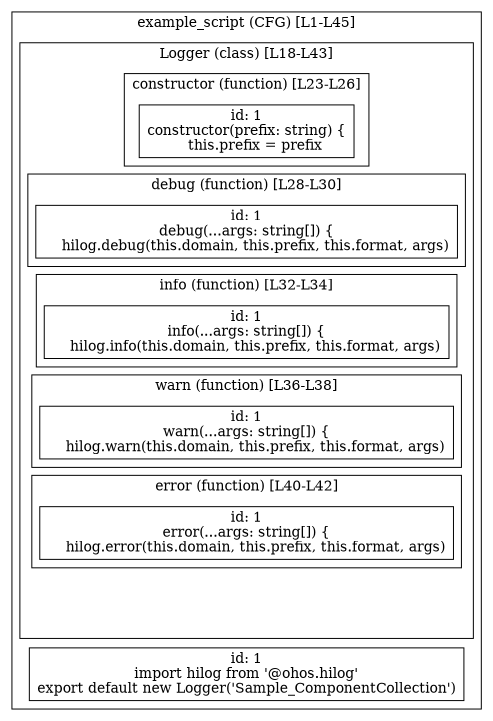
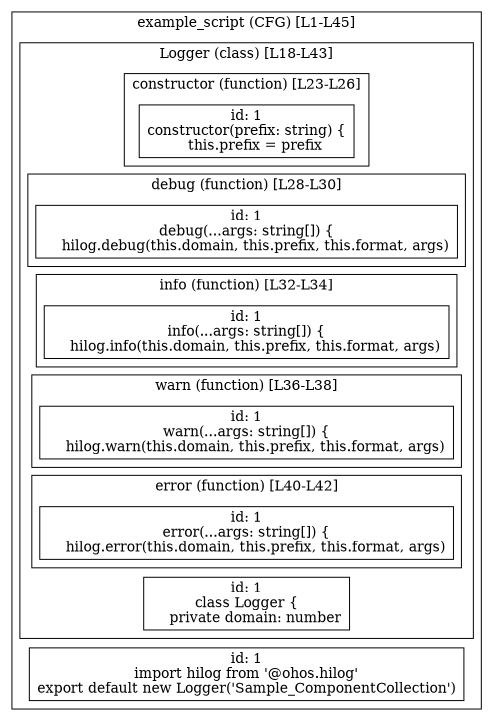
none -> (247, 604)
